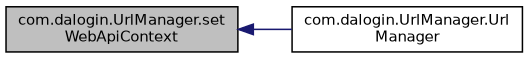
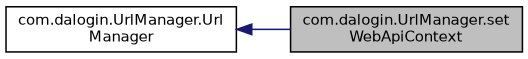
(273, 29) -> (271, 29)
